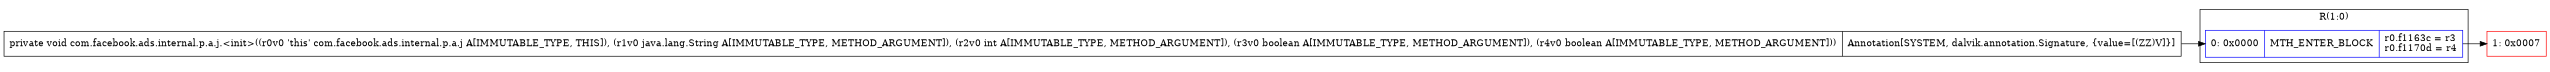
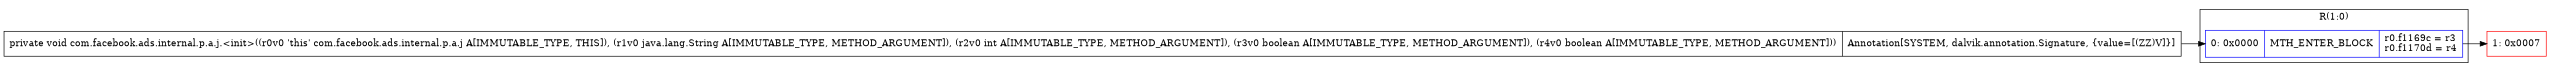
(2420, 38) -> (2420, 38)
